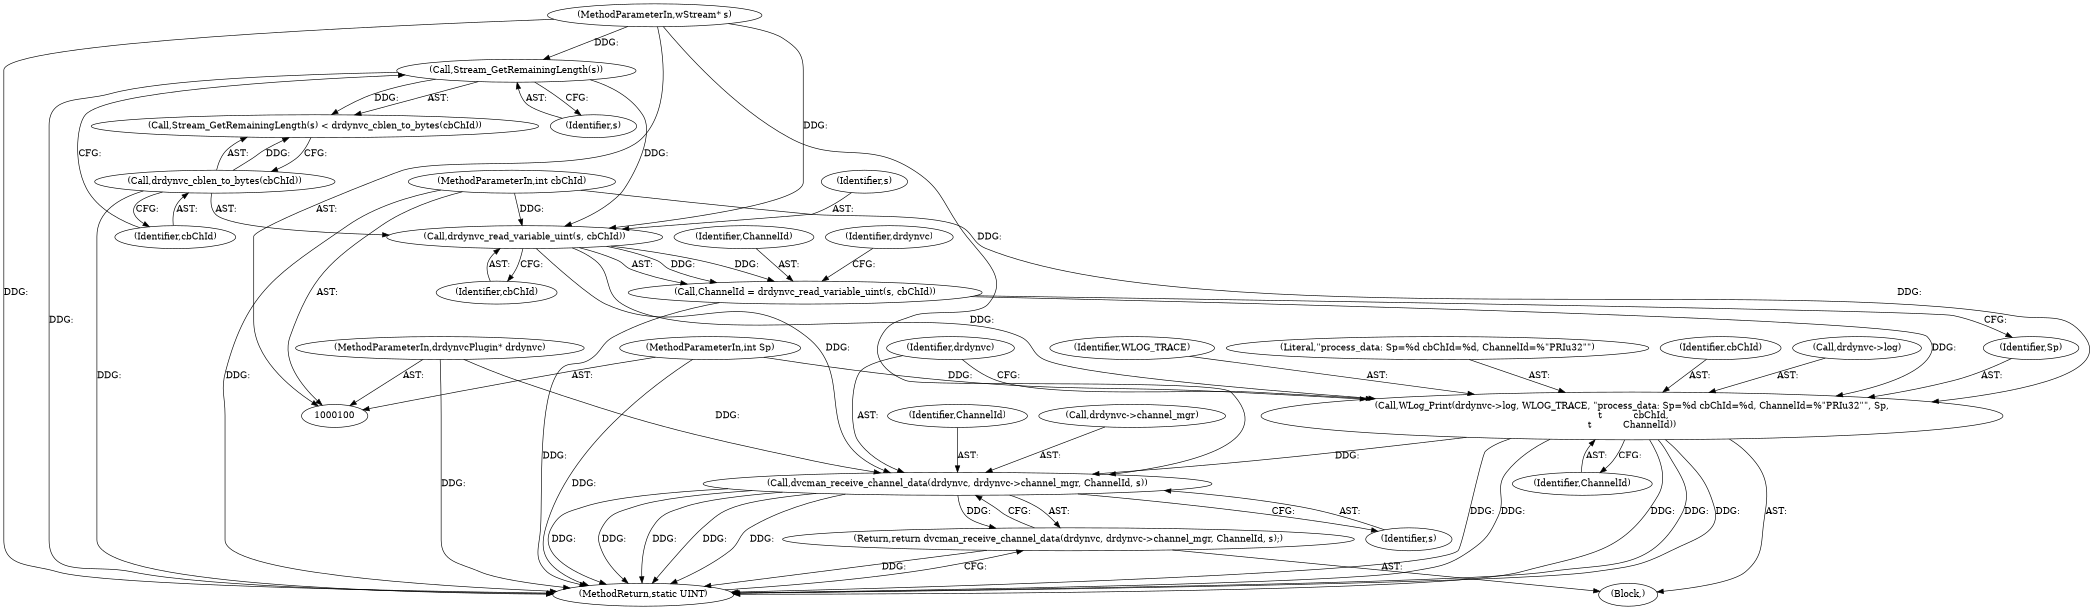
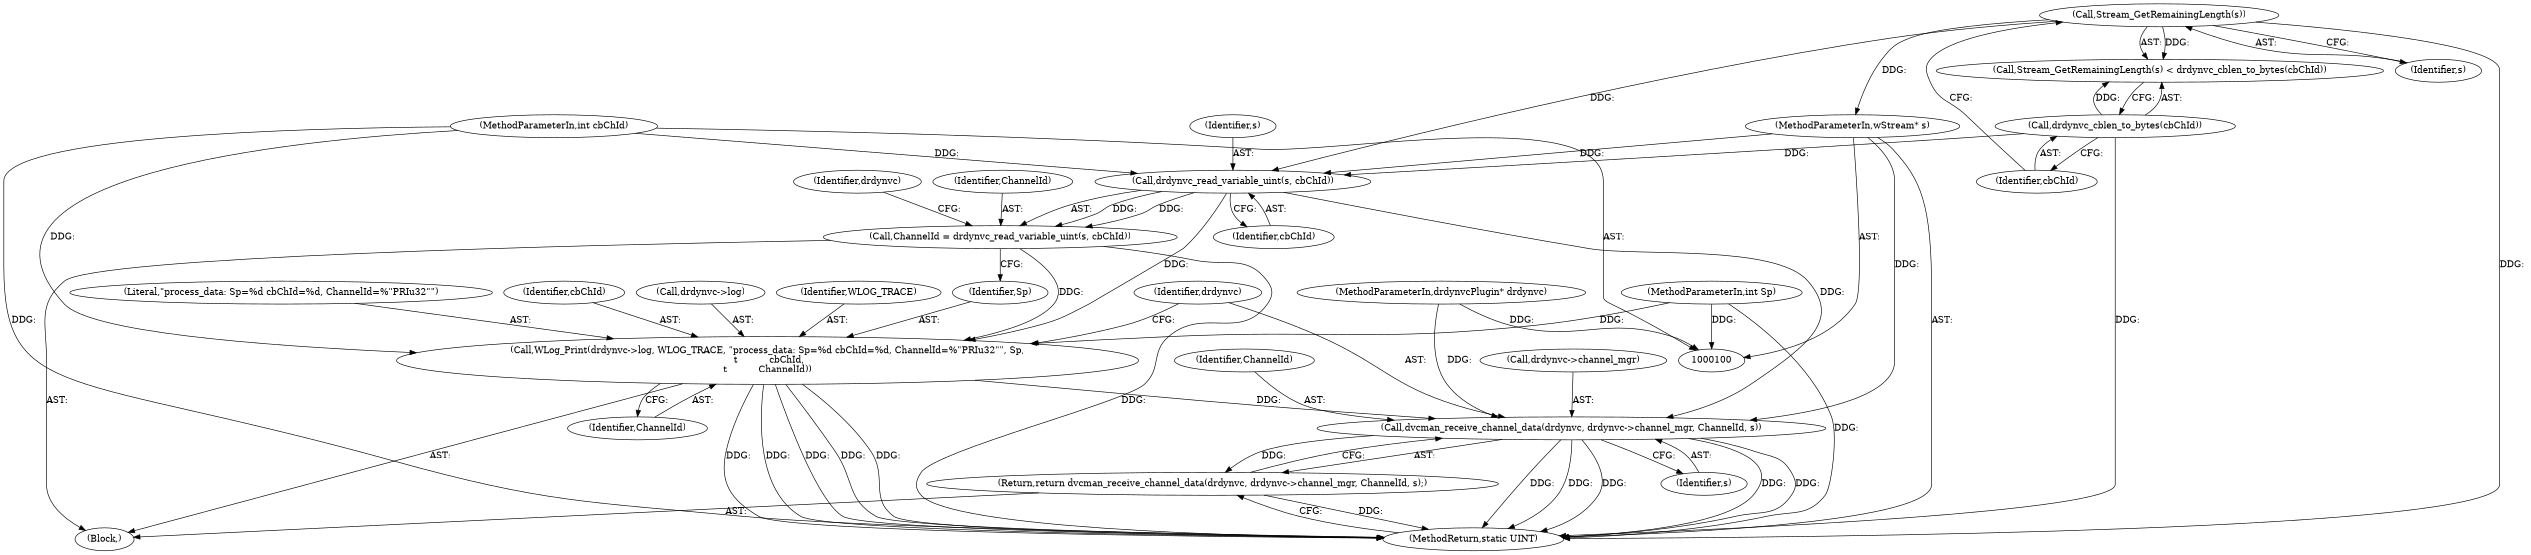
(589, 42) -> (1901, 42)
(228, 209) -> (1798, 154)
none -> (313, 256)
(18, 293) -> (1944, 320)
(415, 376) -> (1523, 320)
(584, 376) -> (1725, 320)
(441, 520) -> none
